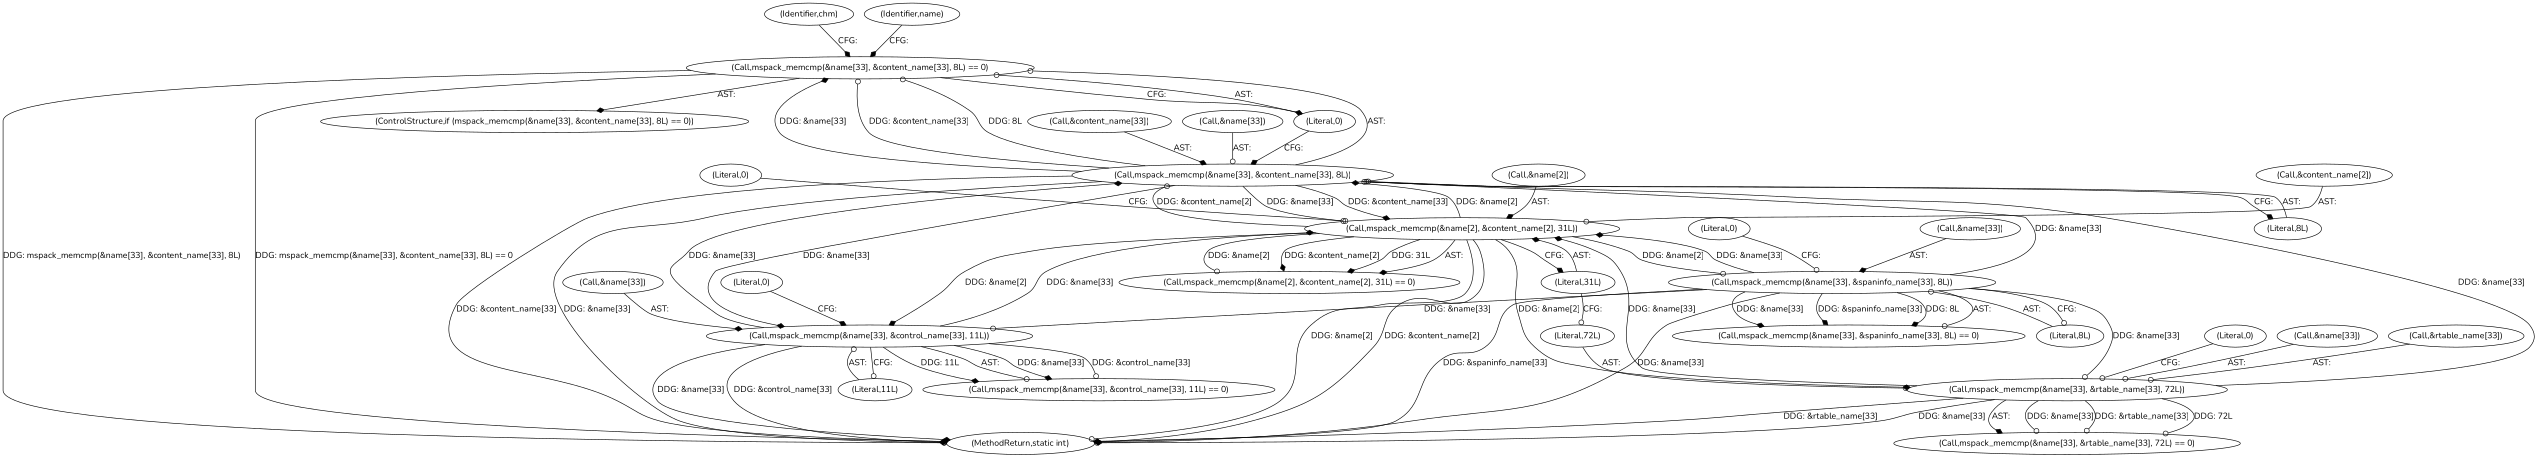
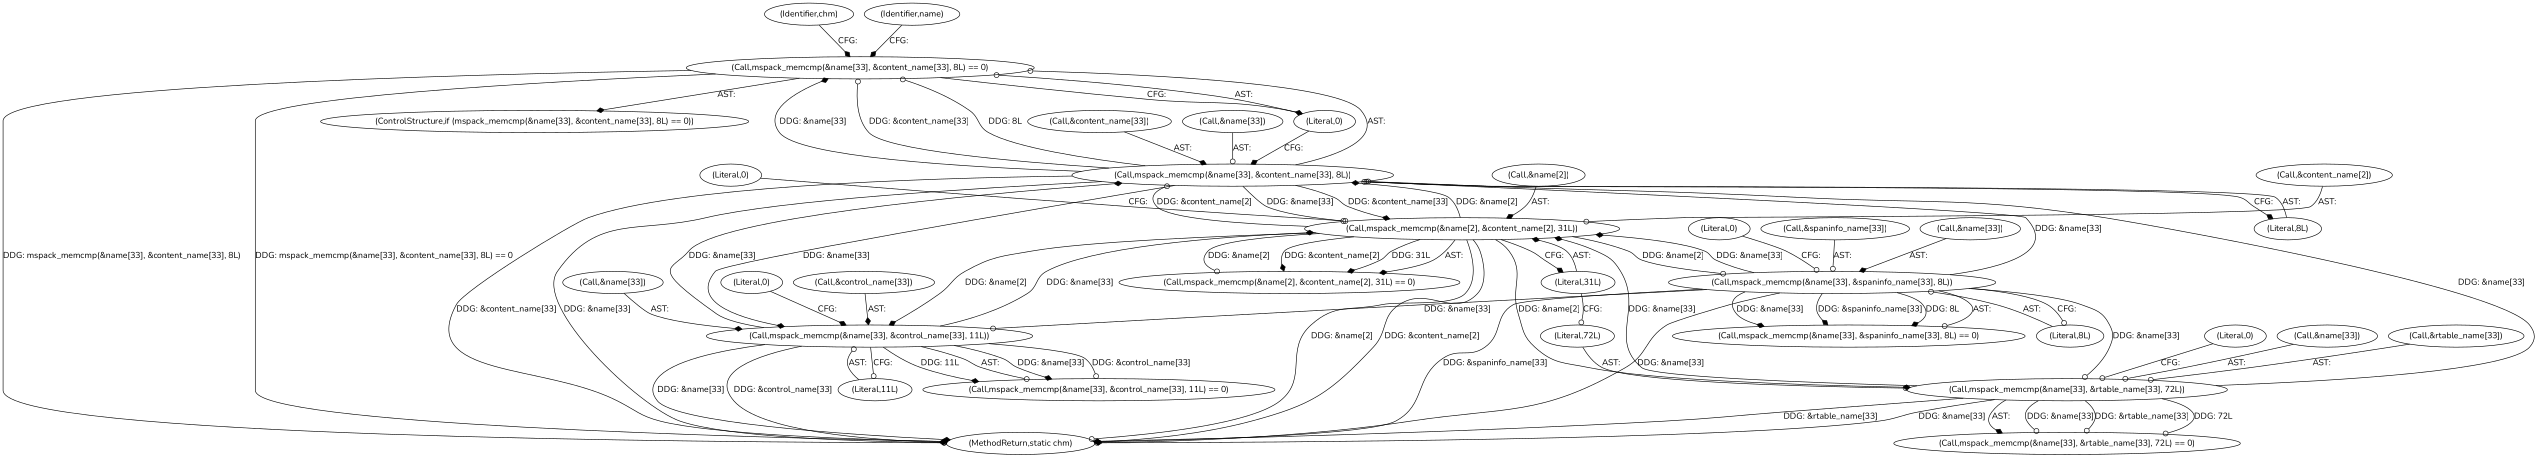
none -> (1835, 229)
none -> (864, 282)
(1021, 443) -> (1021, 443)
